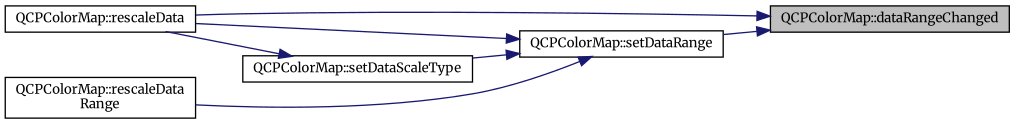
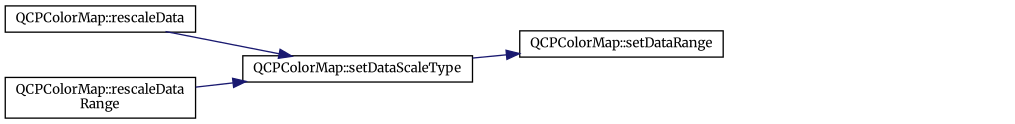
(890, 19) -> none
(351, 31) -> none
(391, 103) -> (214, 85)
